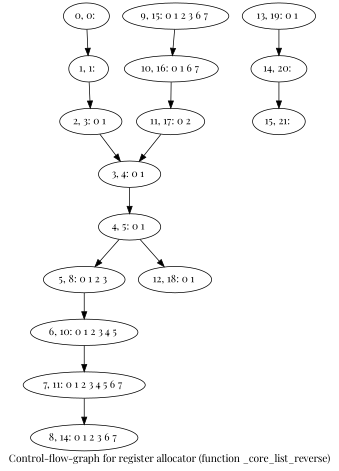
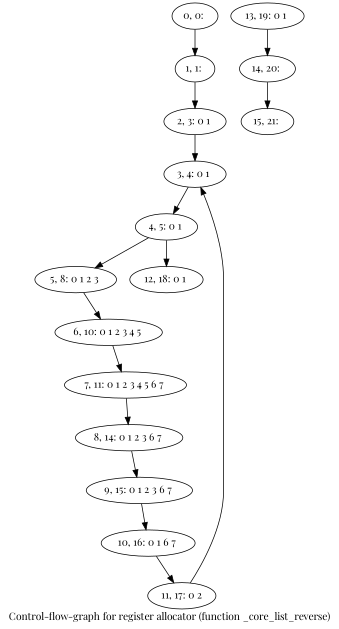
none -> (134, 460)
